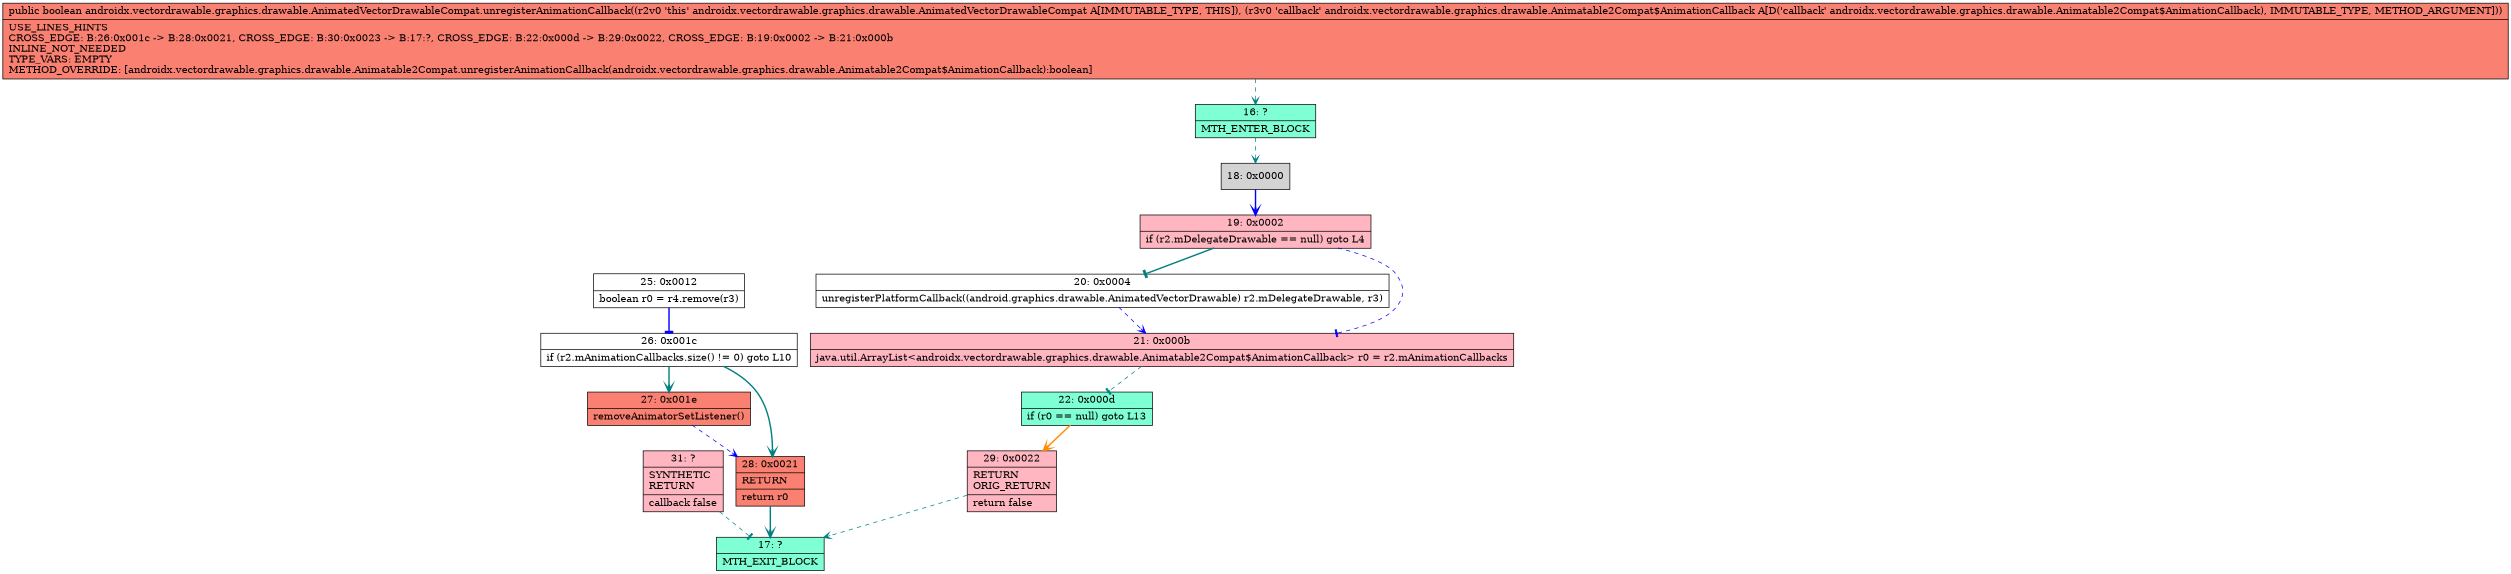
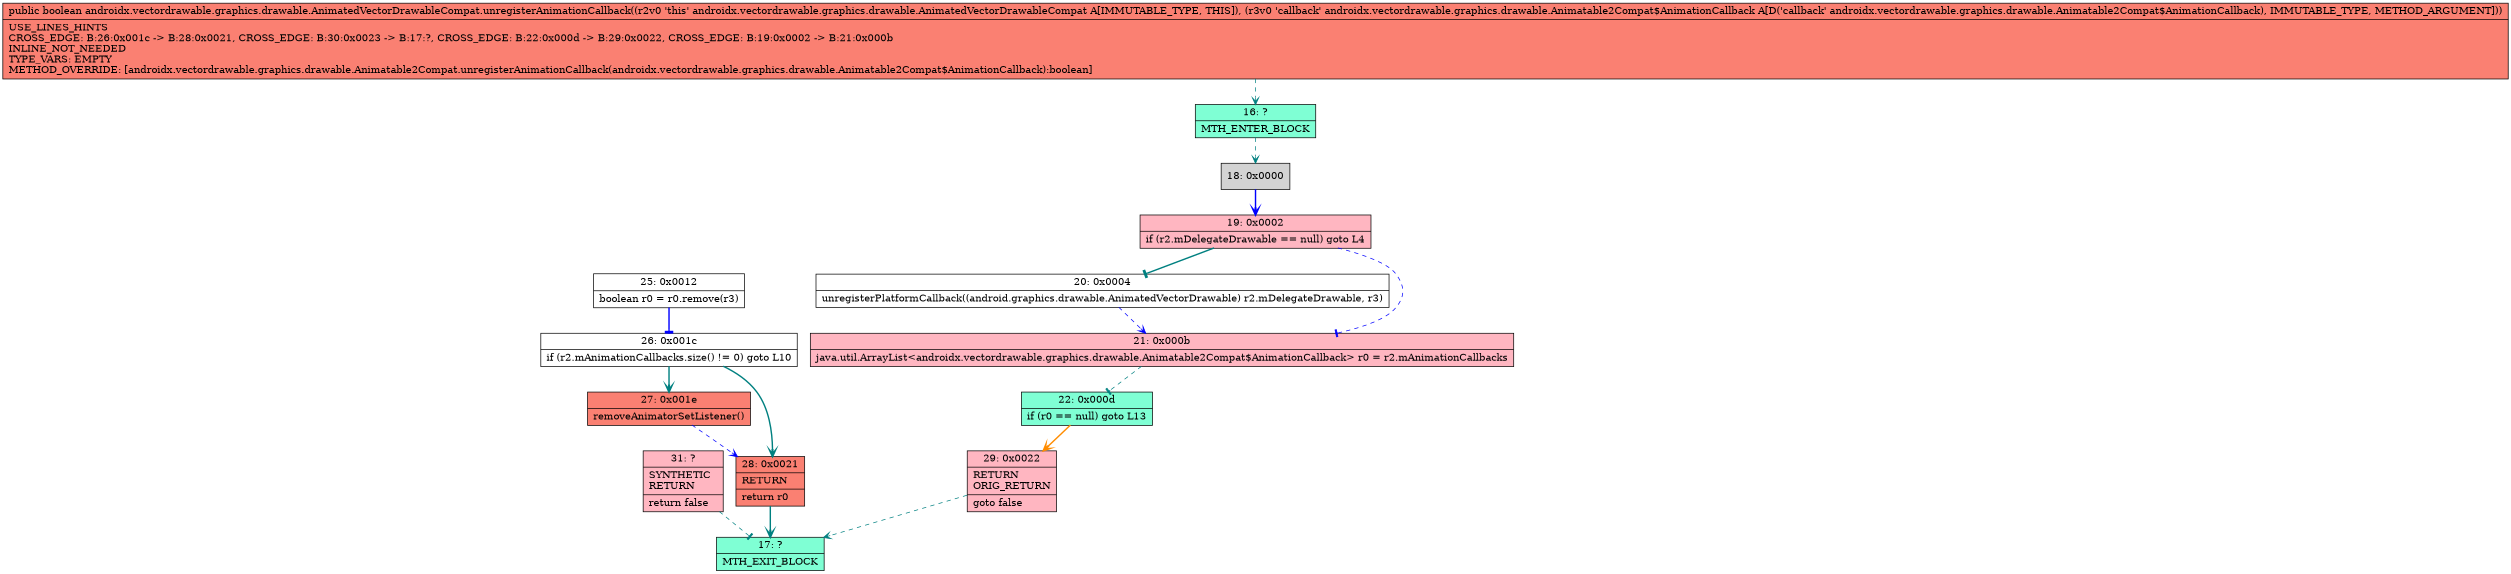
(669, 299) -> (669, 299)
(683, 503) -> (679, 503)
(1003, 503) -> (998, 503)
